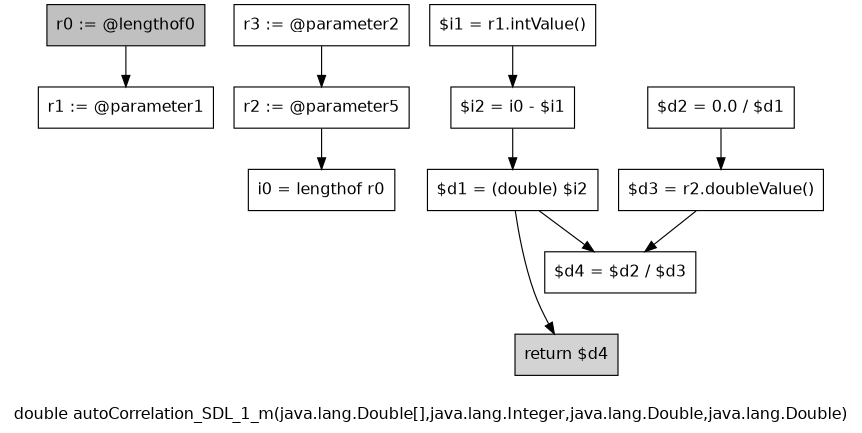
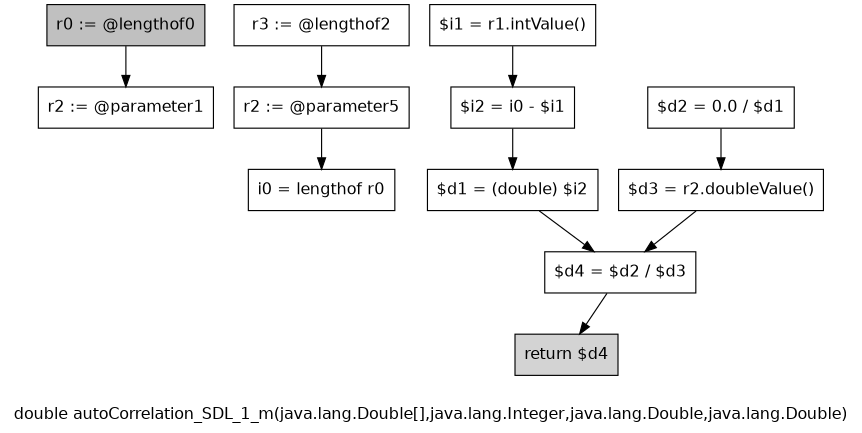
(322, 25) -> (322, 25)
(126, 108) -> (126, 108)
(527, 269) -> (597, 309)
